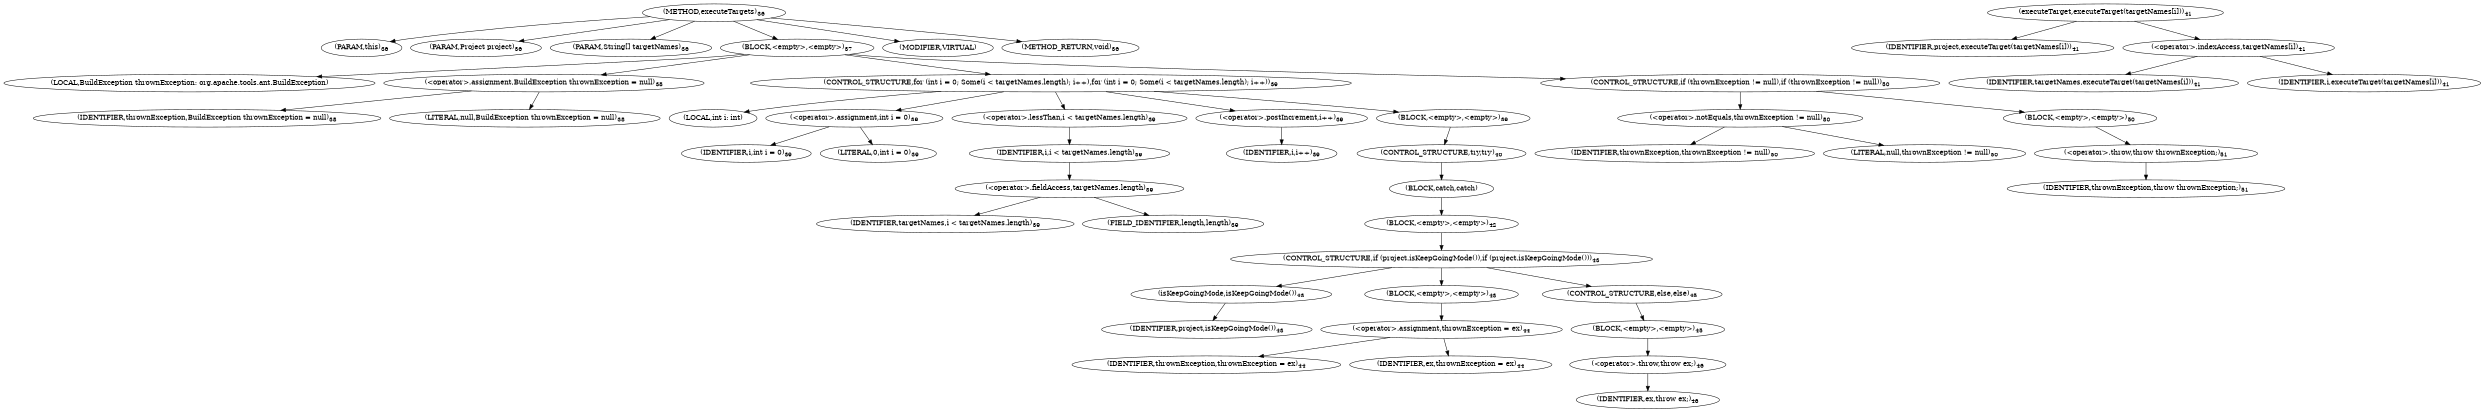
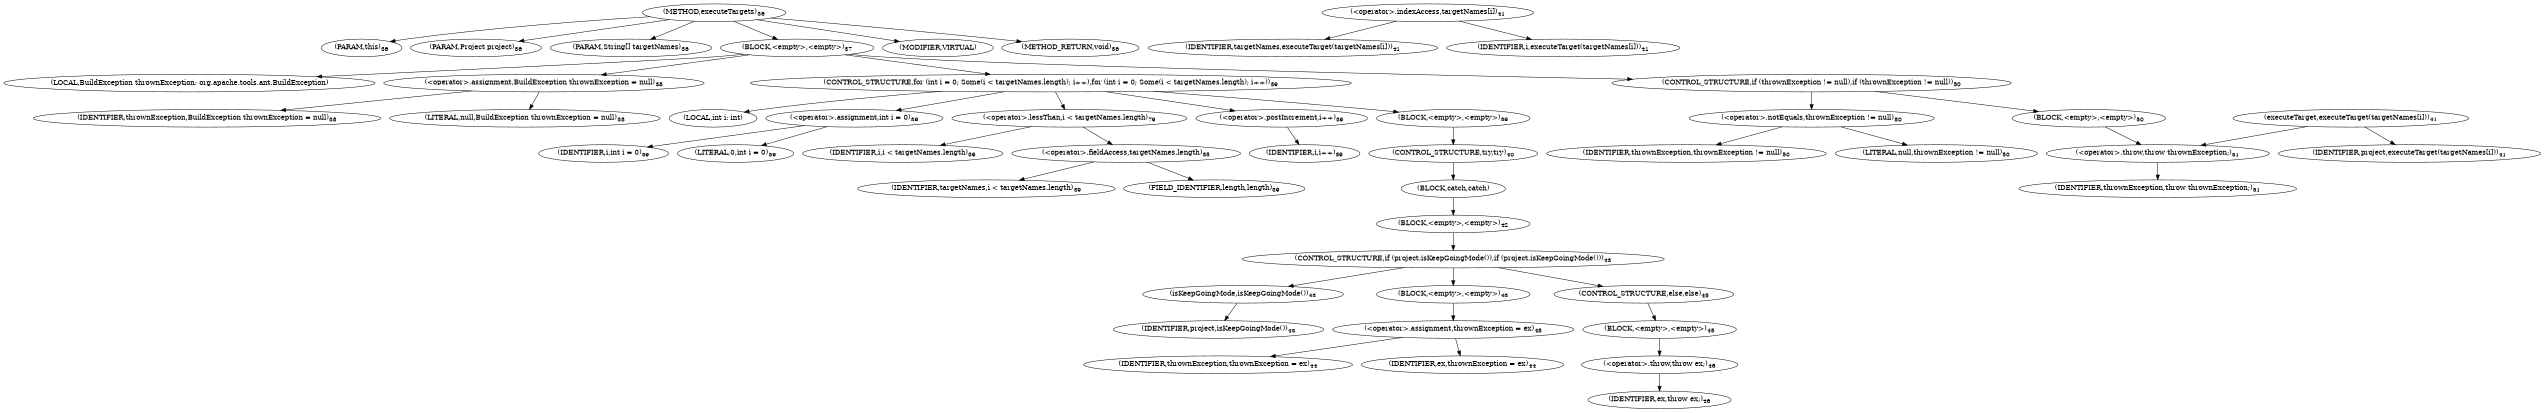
(2165, 30) -> (2256, 136)
(1152, 118) -> (1152, 118)
(1069, 169) -> (1096, 135)
(1150, 188) -> (1206, 153)
(1527, 329) -> (1538, 329)
